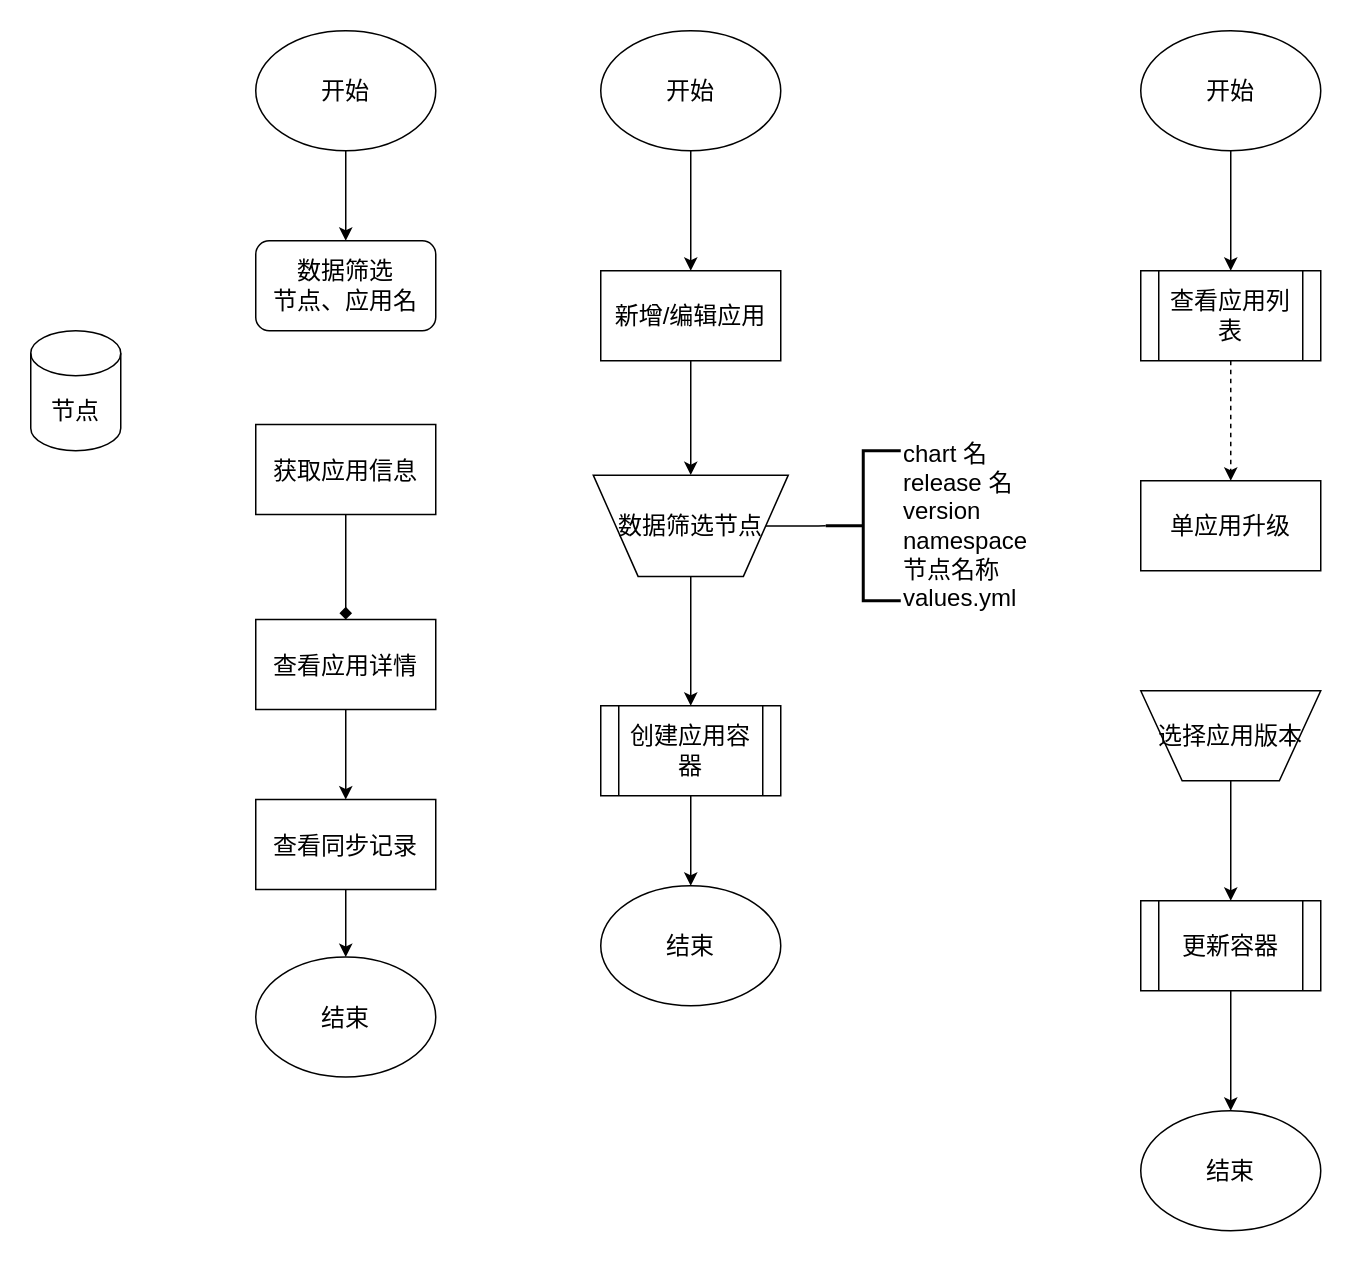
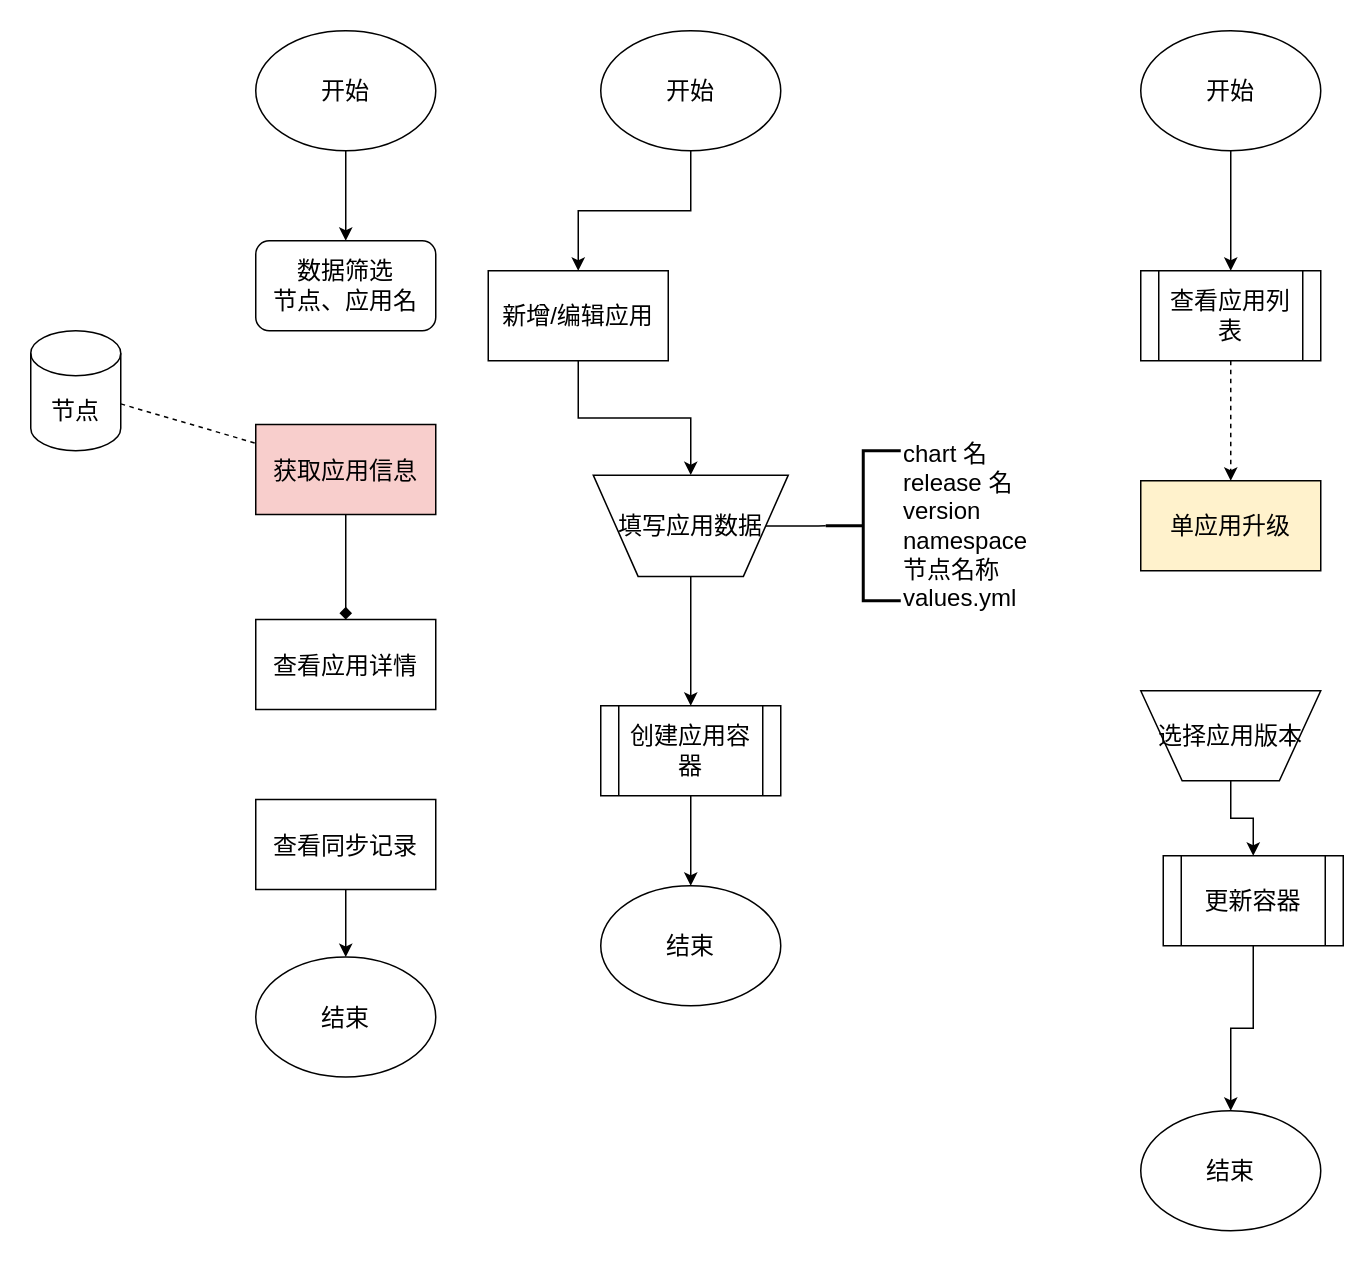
(691, 316) -> (578, 316)
none -> (188, 424)
(346, 470) -> (346, 470)
(691, 526) -> (691, 526)
(1231, 526) -> (1231, 526)
(346, 750) -> none
(1231, 946) -> (1253, 901)
